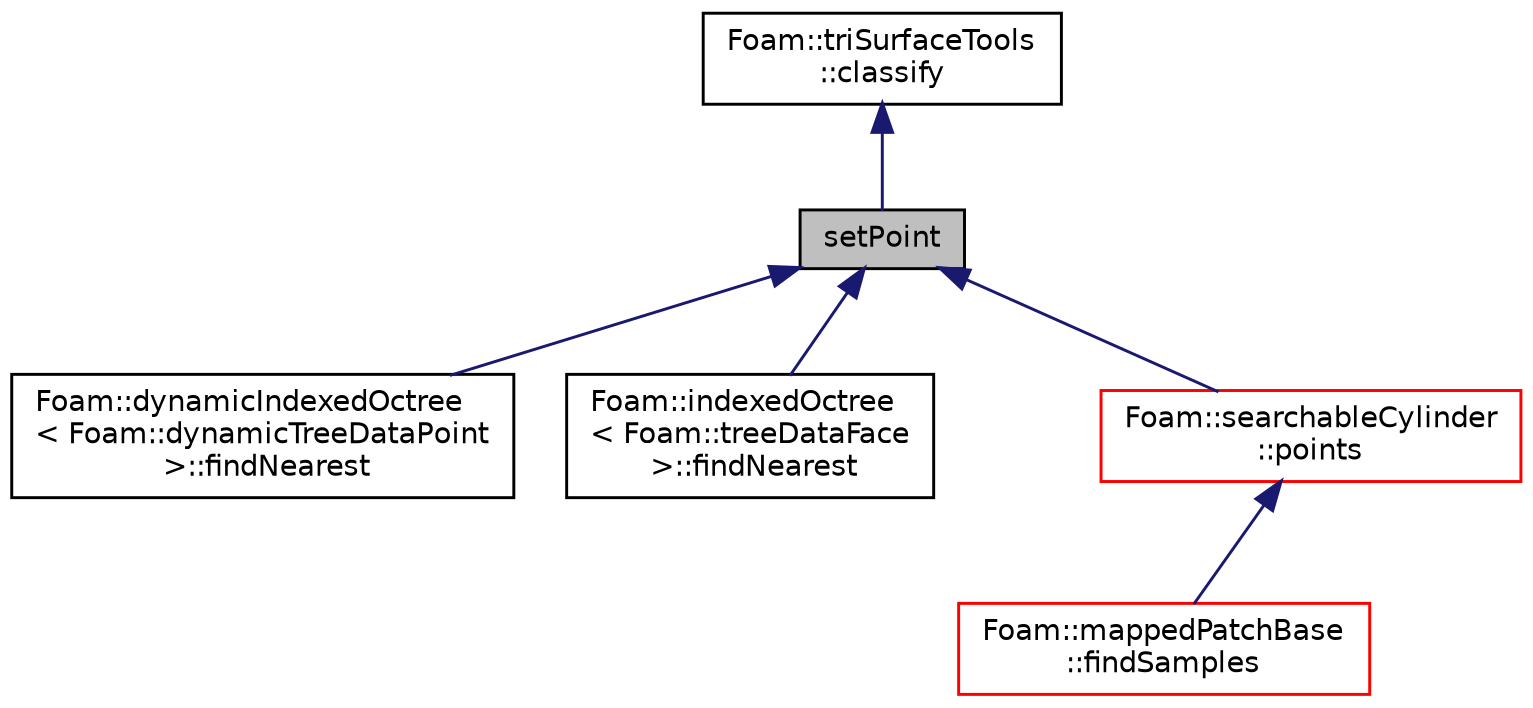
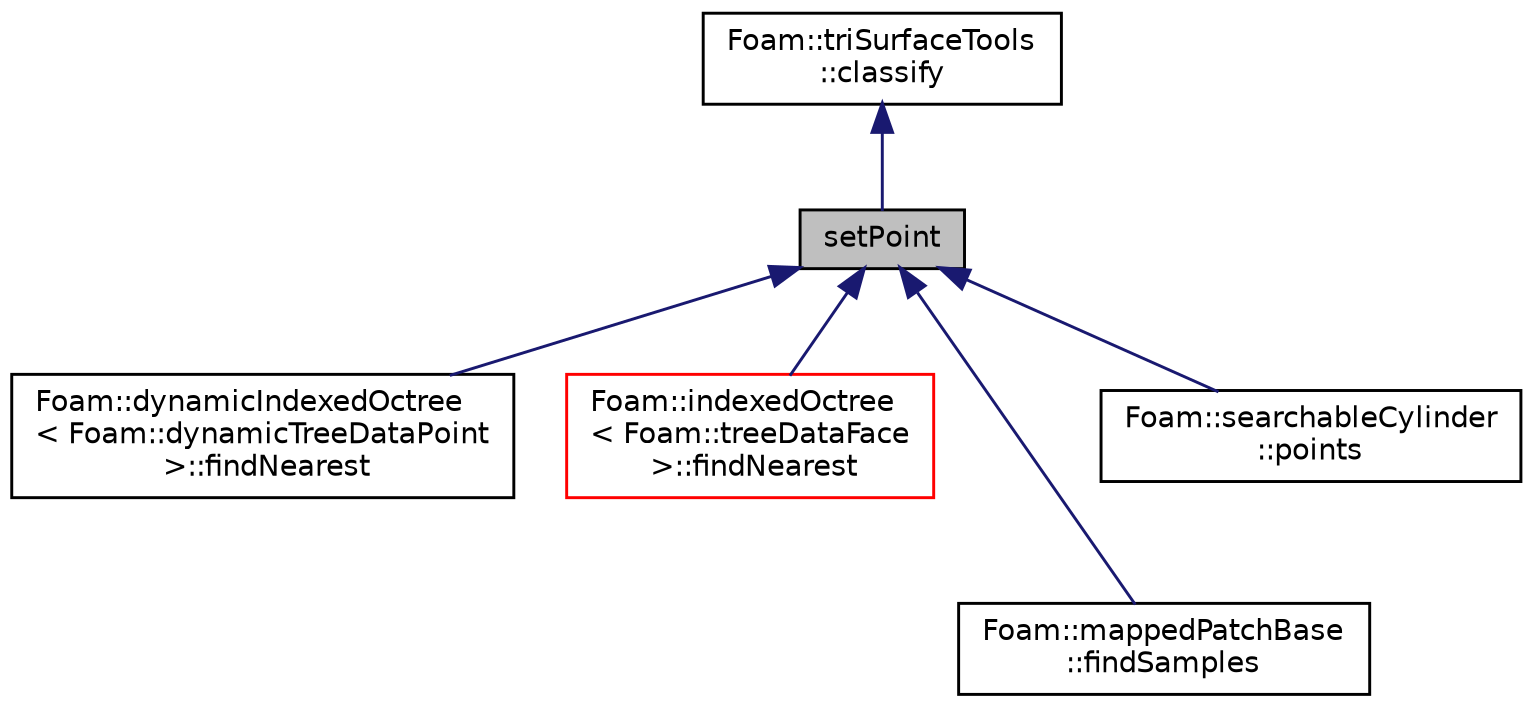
(750, 436) -> (750, 436)
(1311, 436) -> (1311, 436)
(1229, 555) -> (1026, 449)
(1164, 649) -> (1164, 649)
